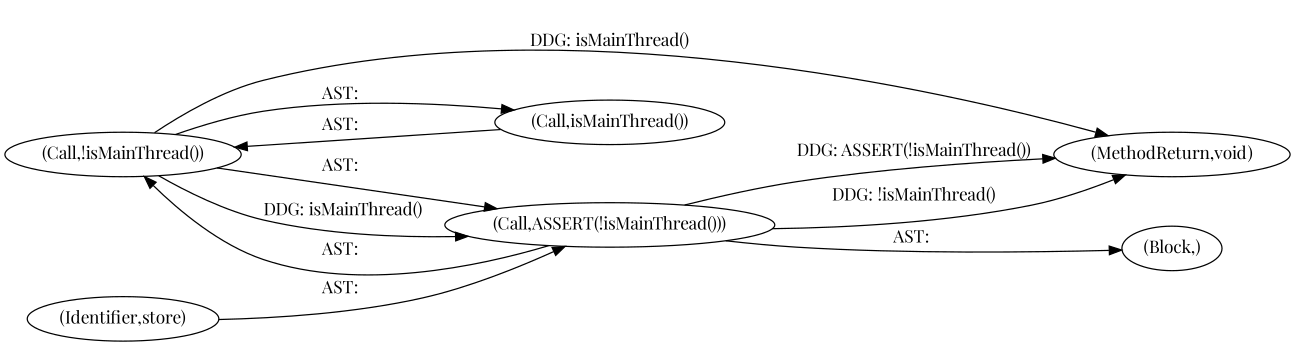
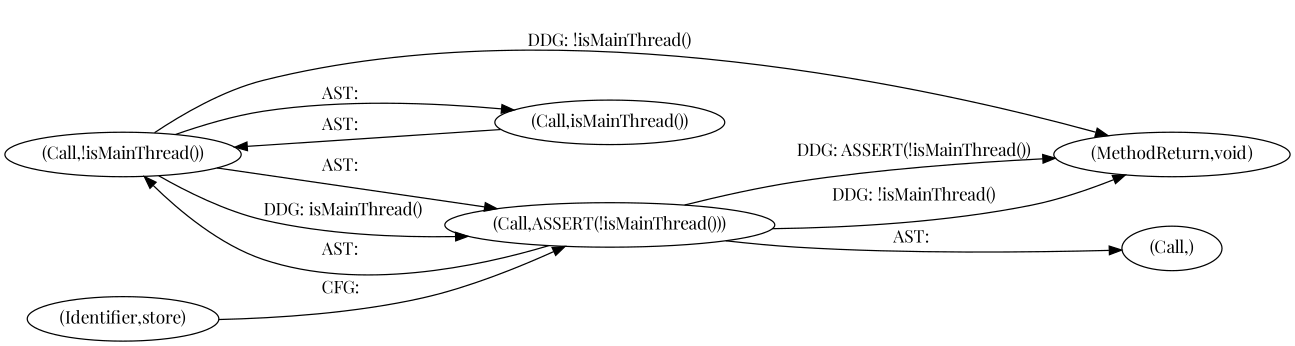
(610, 41) -> (610, 41)
(1172, 248) -> (1172, 248)
(343, 289) -> (343, 289)
